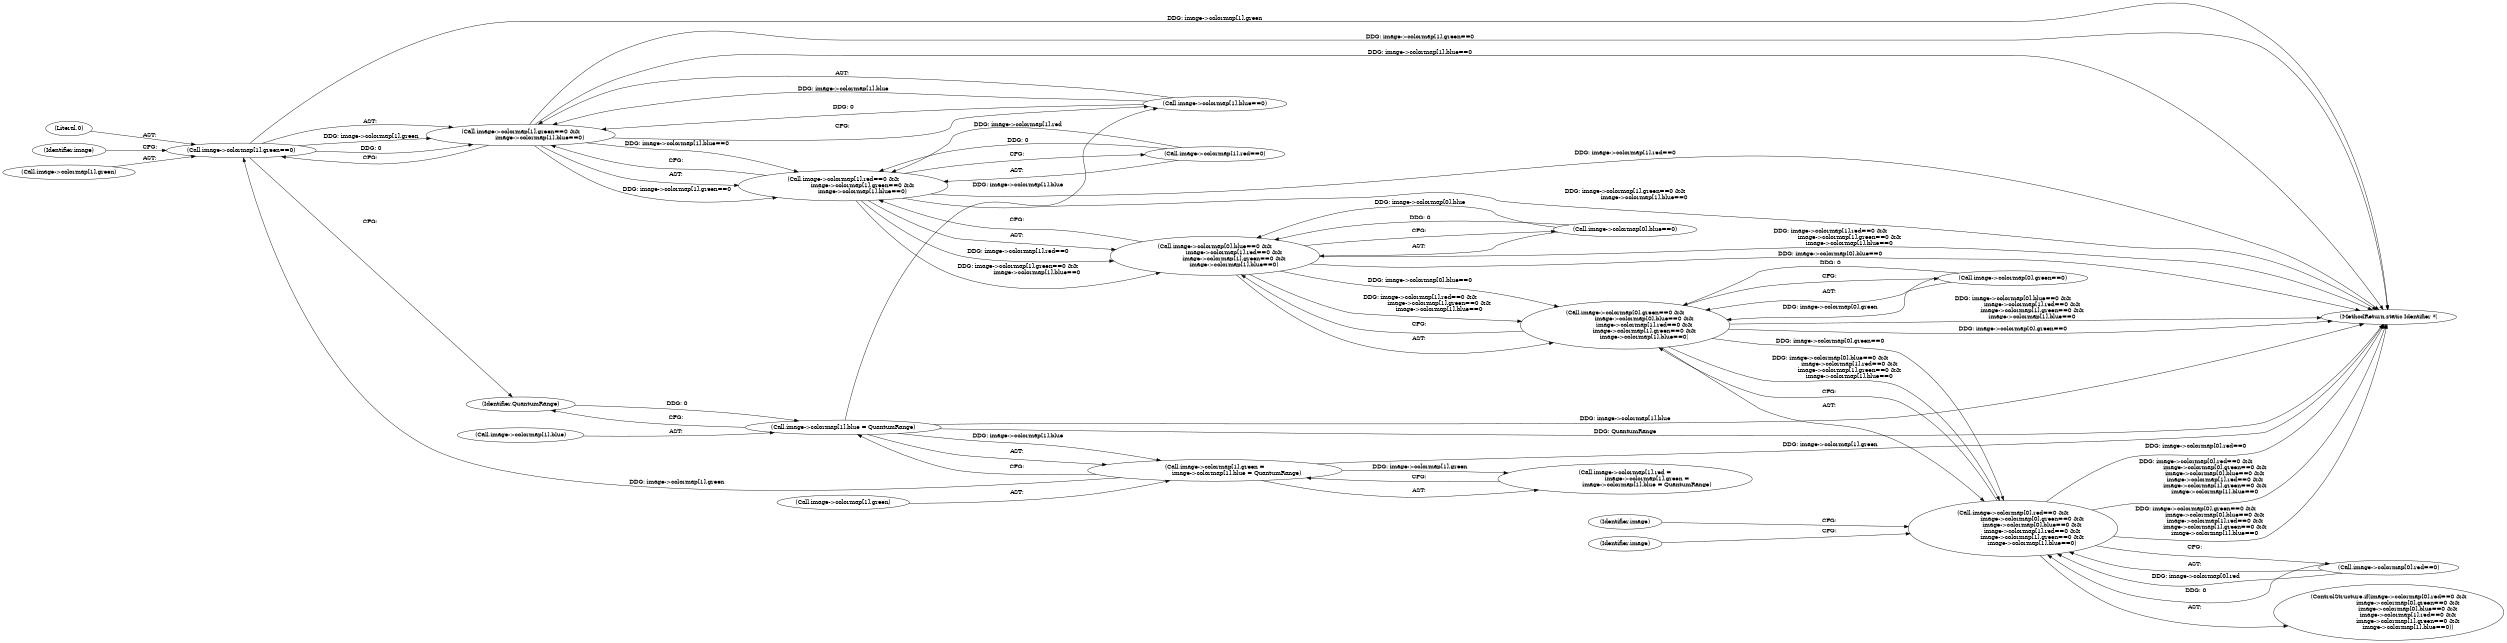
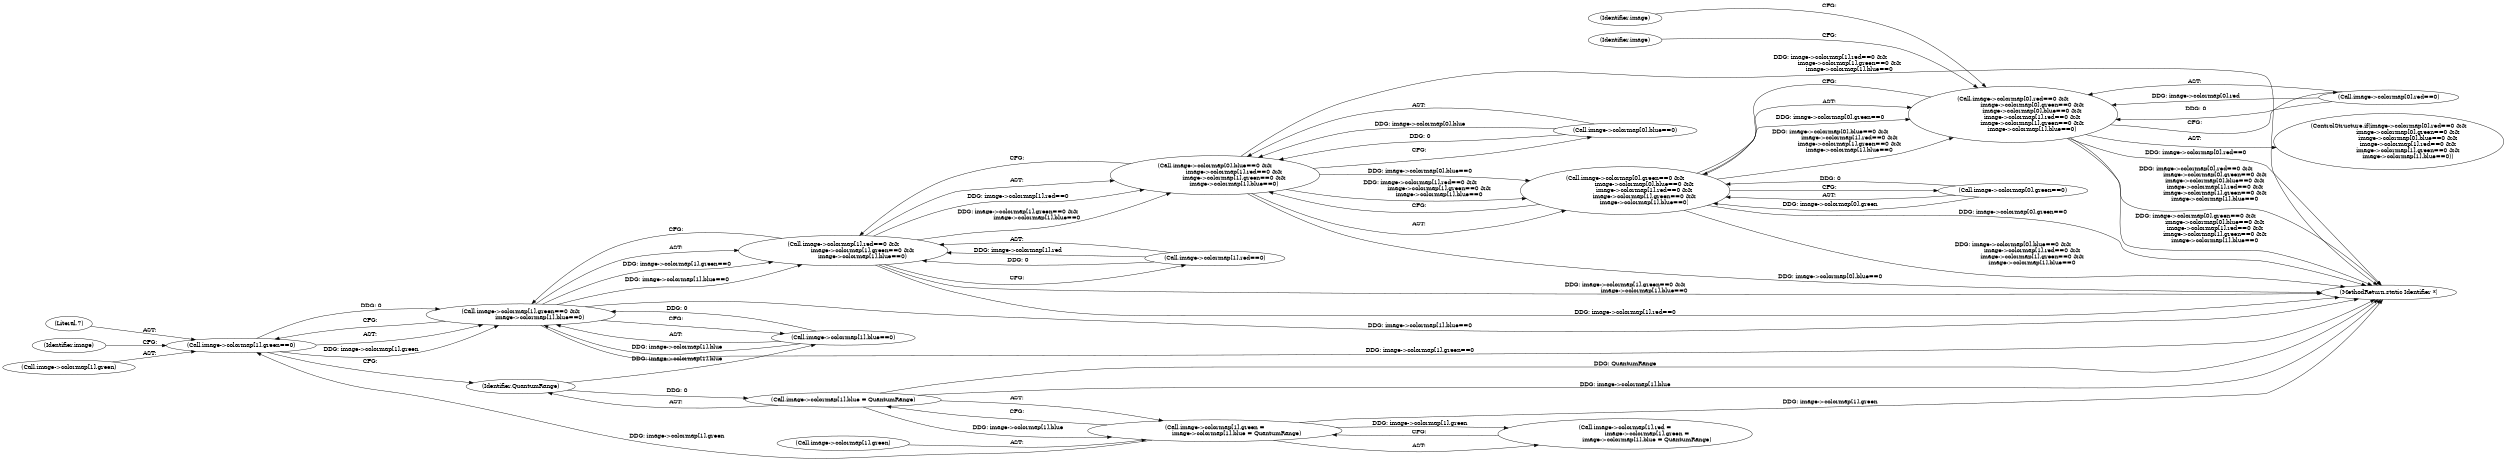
(1399, 21) -> none
(69, 128) -> (69, 324)
(964, 211) -> (690, 368)
(677, 418) -> (677, 402)
(521, 435) -> none
